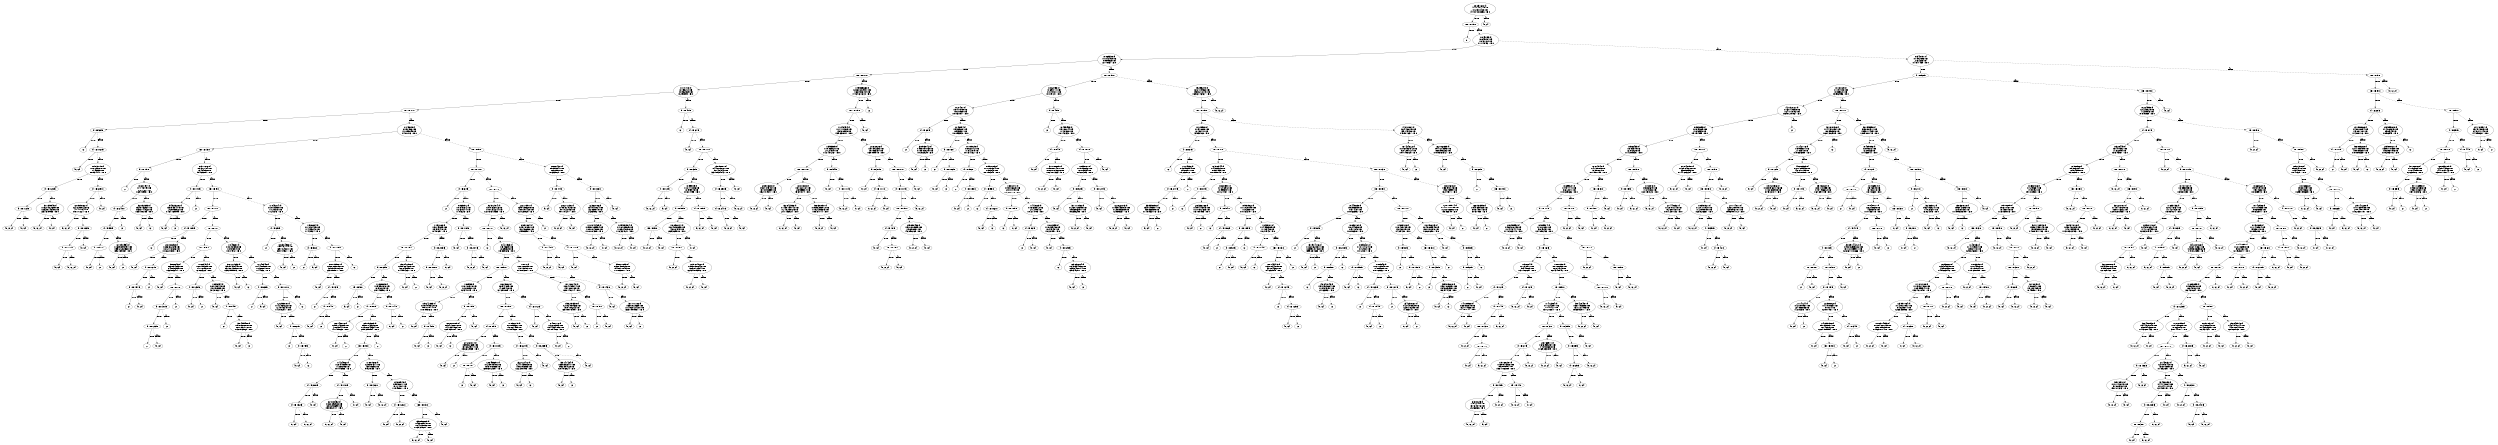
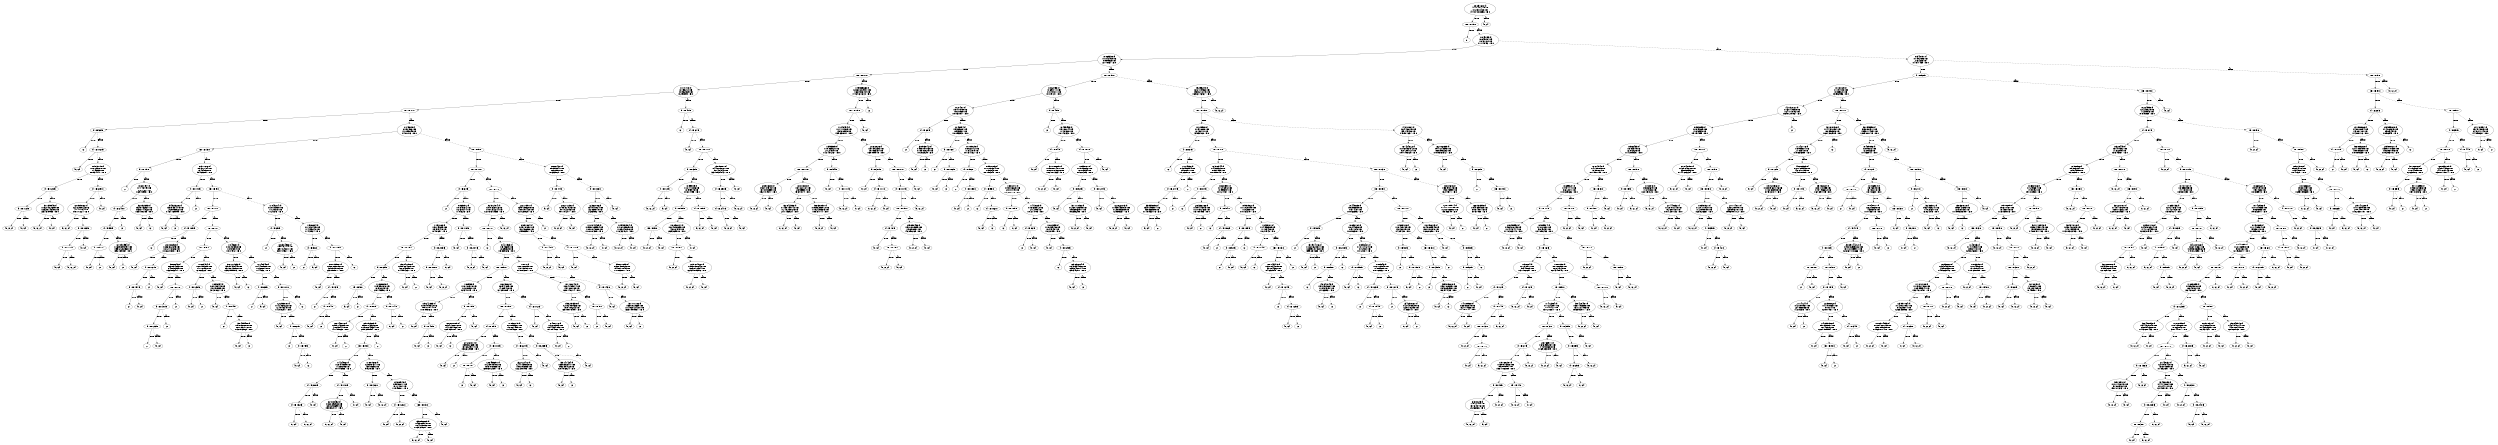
(1453, 238) -> (1453, 238)
